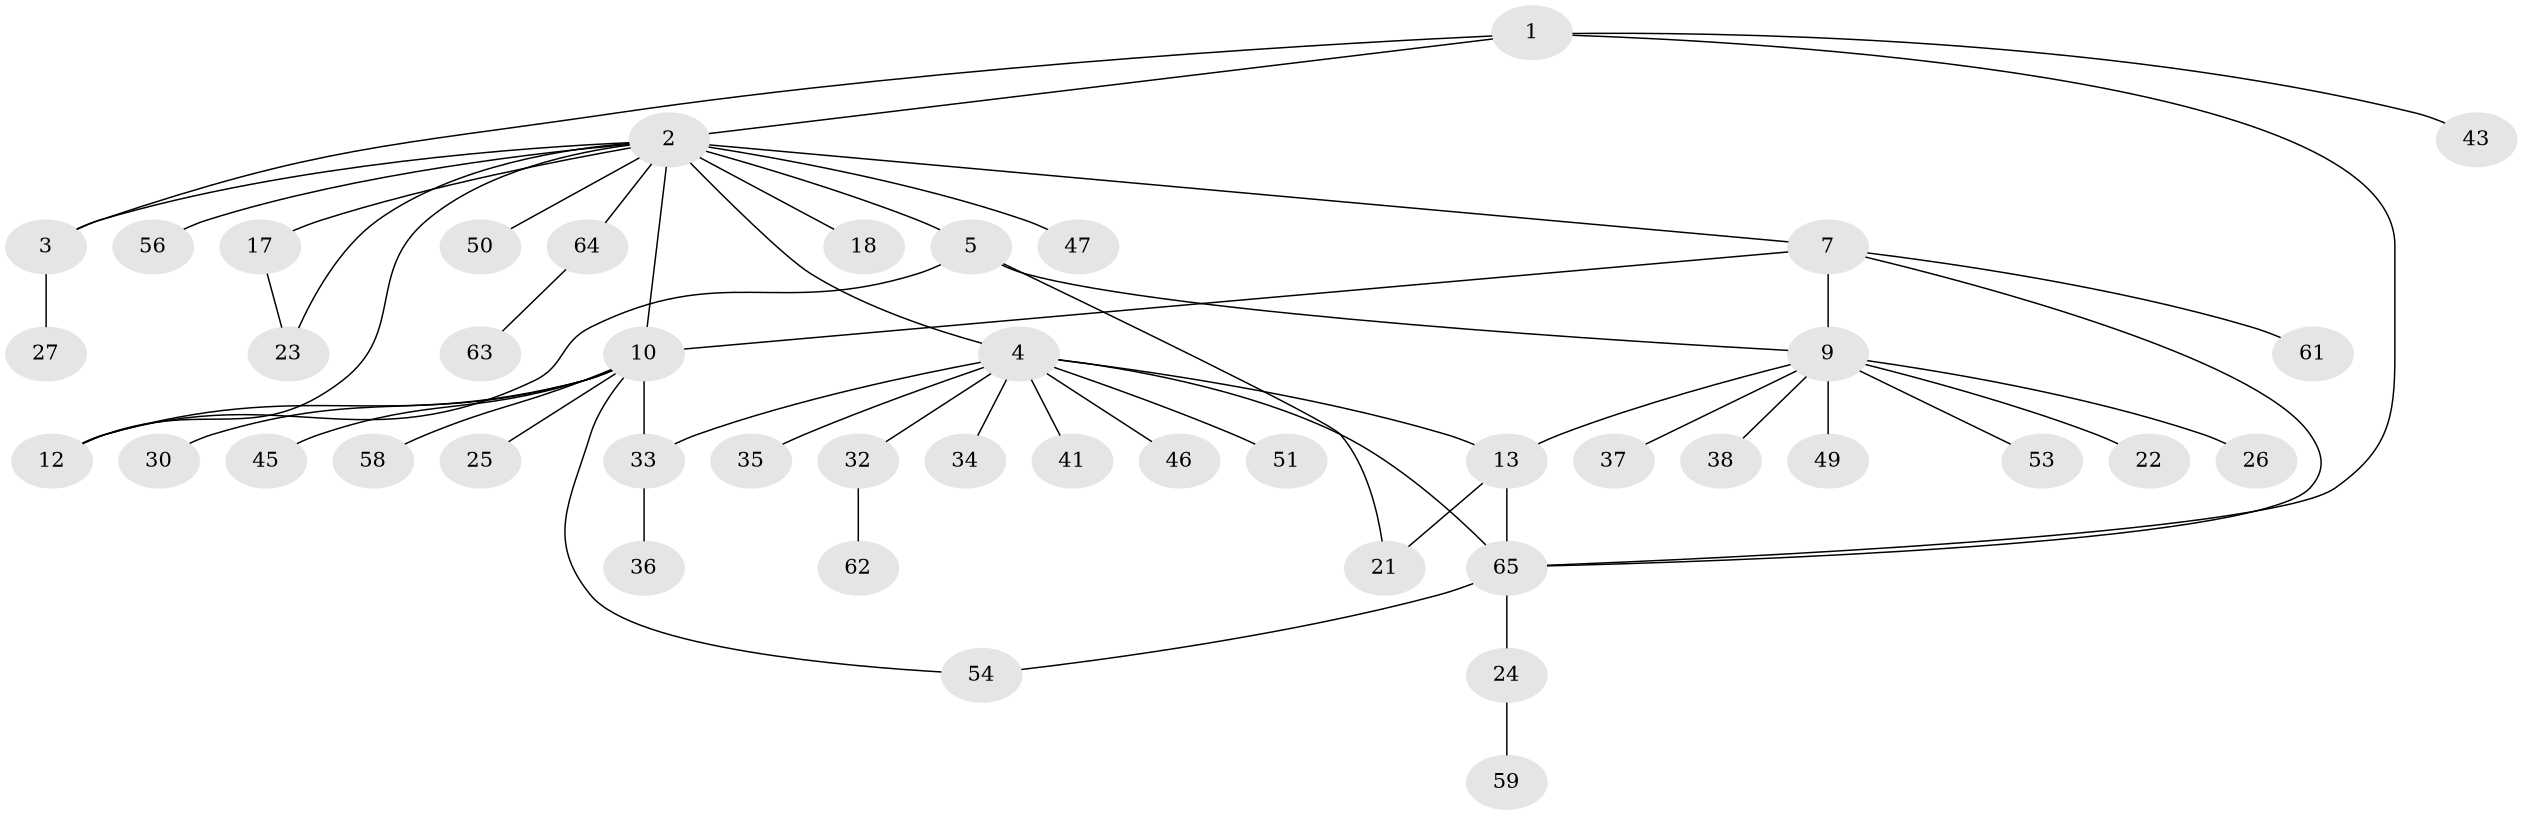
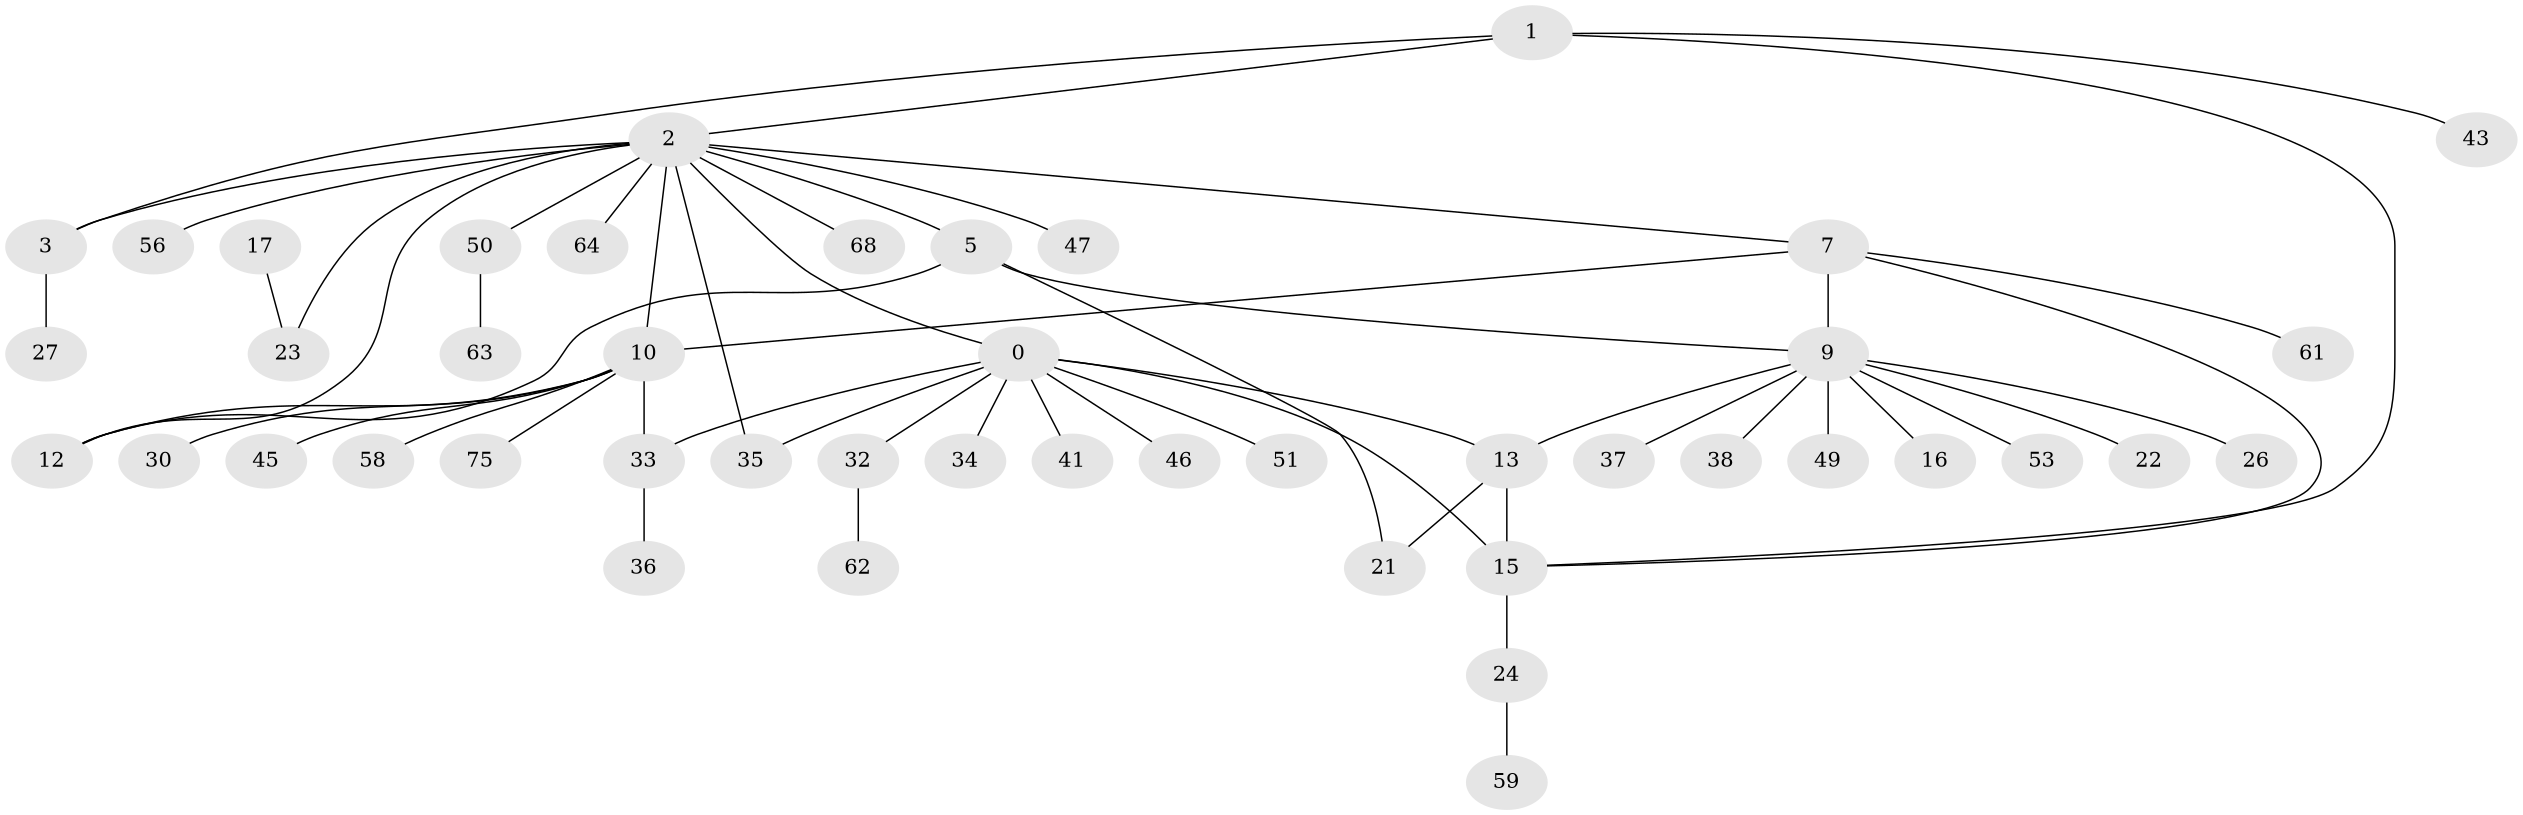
(393, 200) -> (712, 307)
(864, 247) -> (864, 247)
(534, 300) -> (480, 301)
(1019, 354) -> (1019, 354)
(480, 461) -> (480, 461)
none -> (1935, 461)
(1507, 568) -> (1507, 568)
(982, 675) -> none
